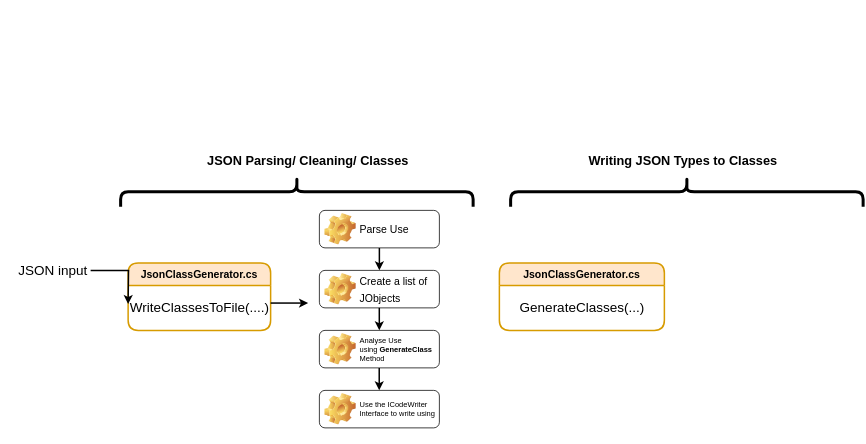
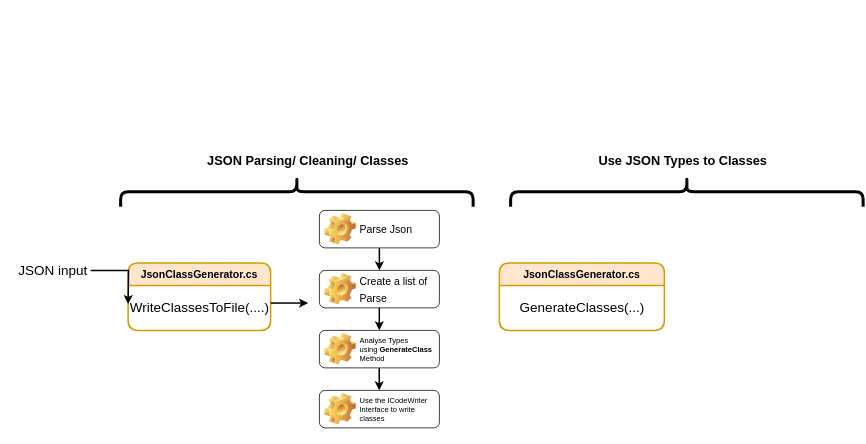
(683, 162) -> (683, 162)
(392, 229) -> (396, 229)
(399, 289) -> (399, 289)
(399, 349) -> (399, 349)
(399, 409) -> (399, 409)
